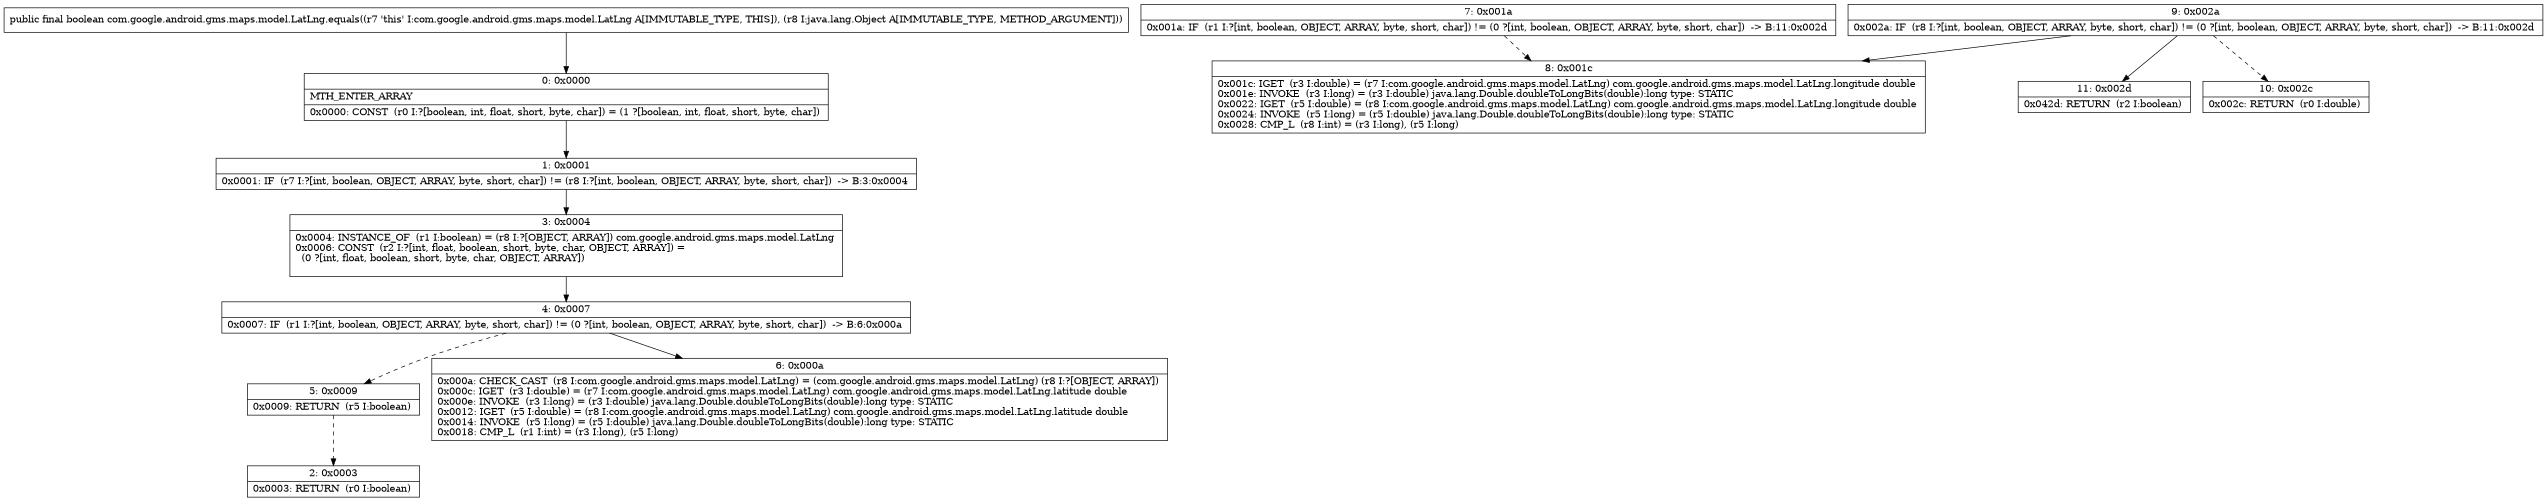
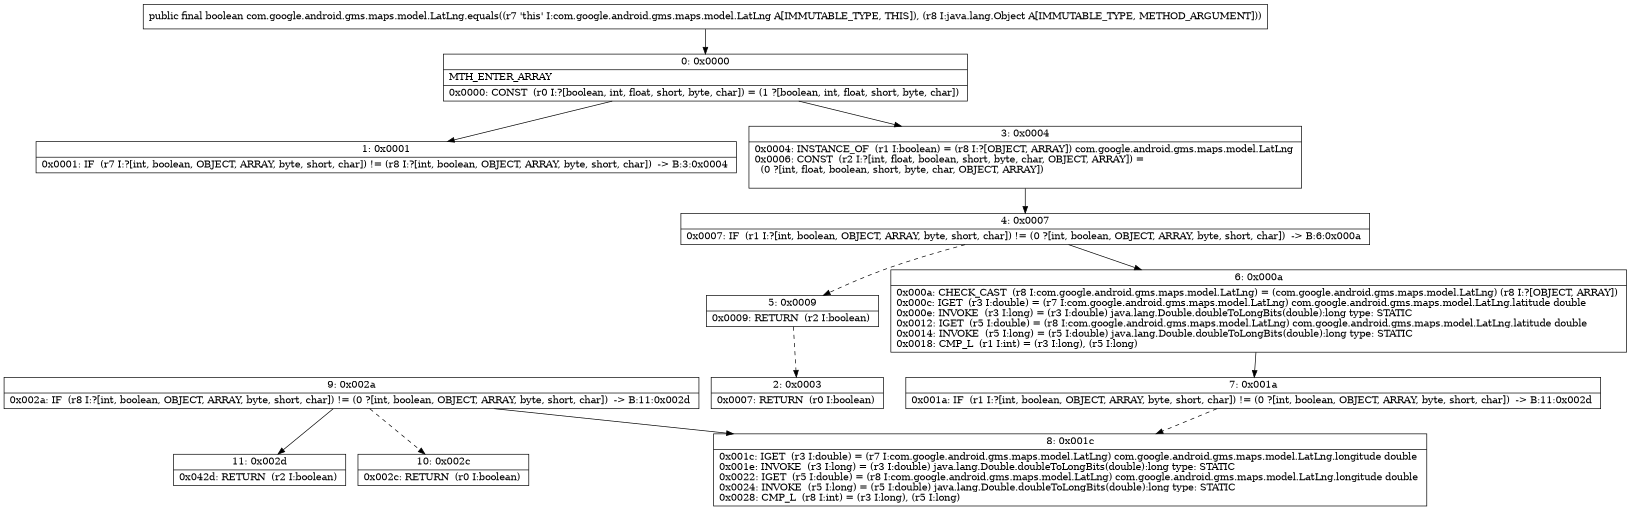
(2286, 104) -> (443, 477)
(566, 199) -> (847, 113)
none -> (1255, 361)
(333, 407) -> (793, 318)
(333, 489) -> (797, 401)
